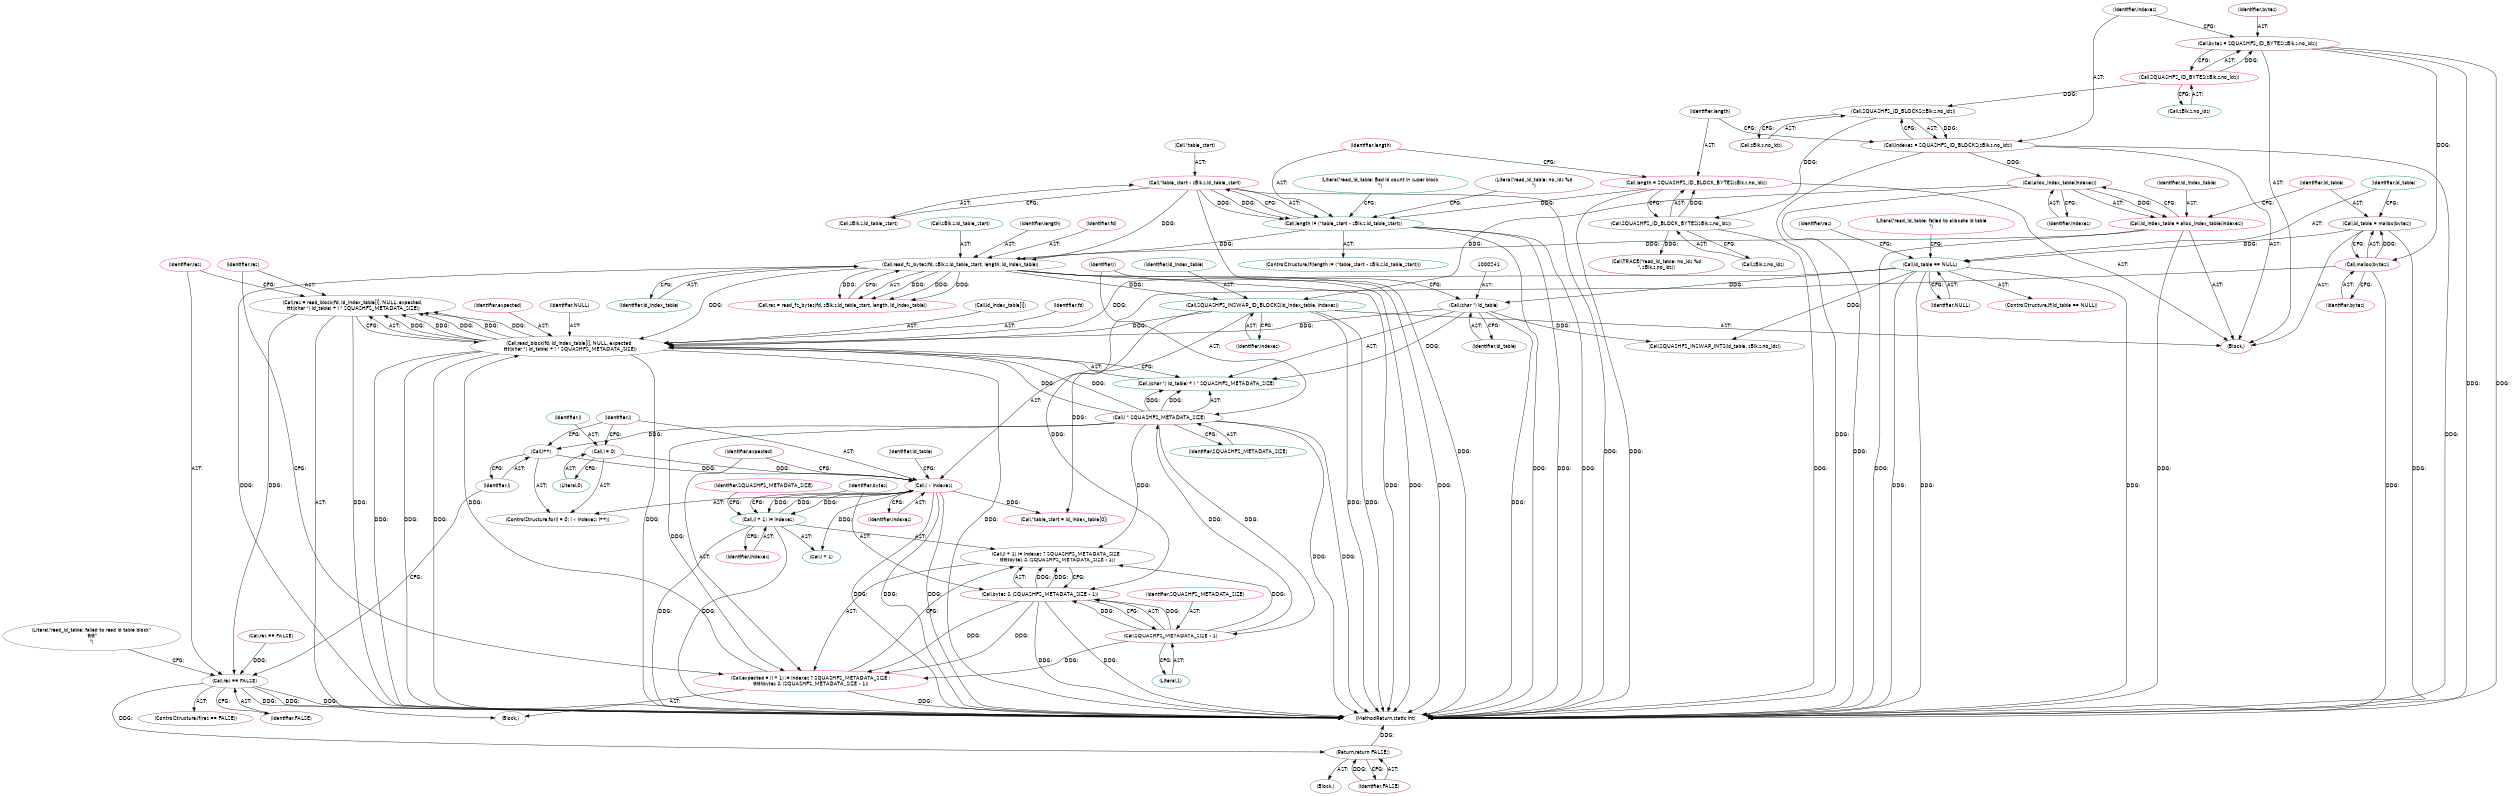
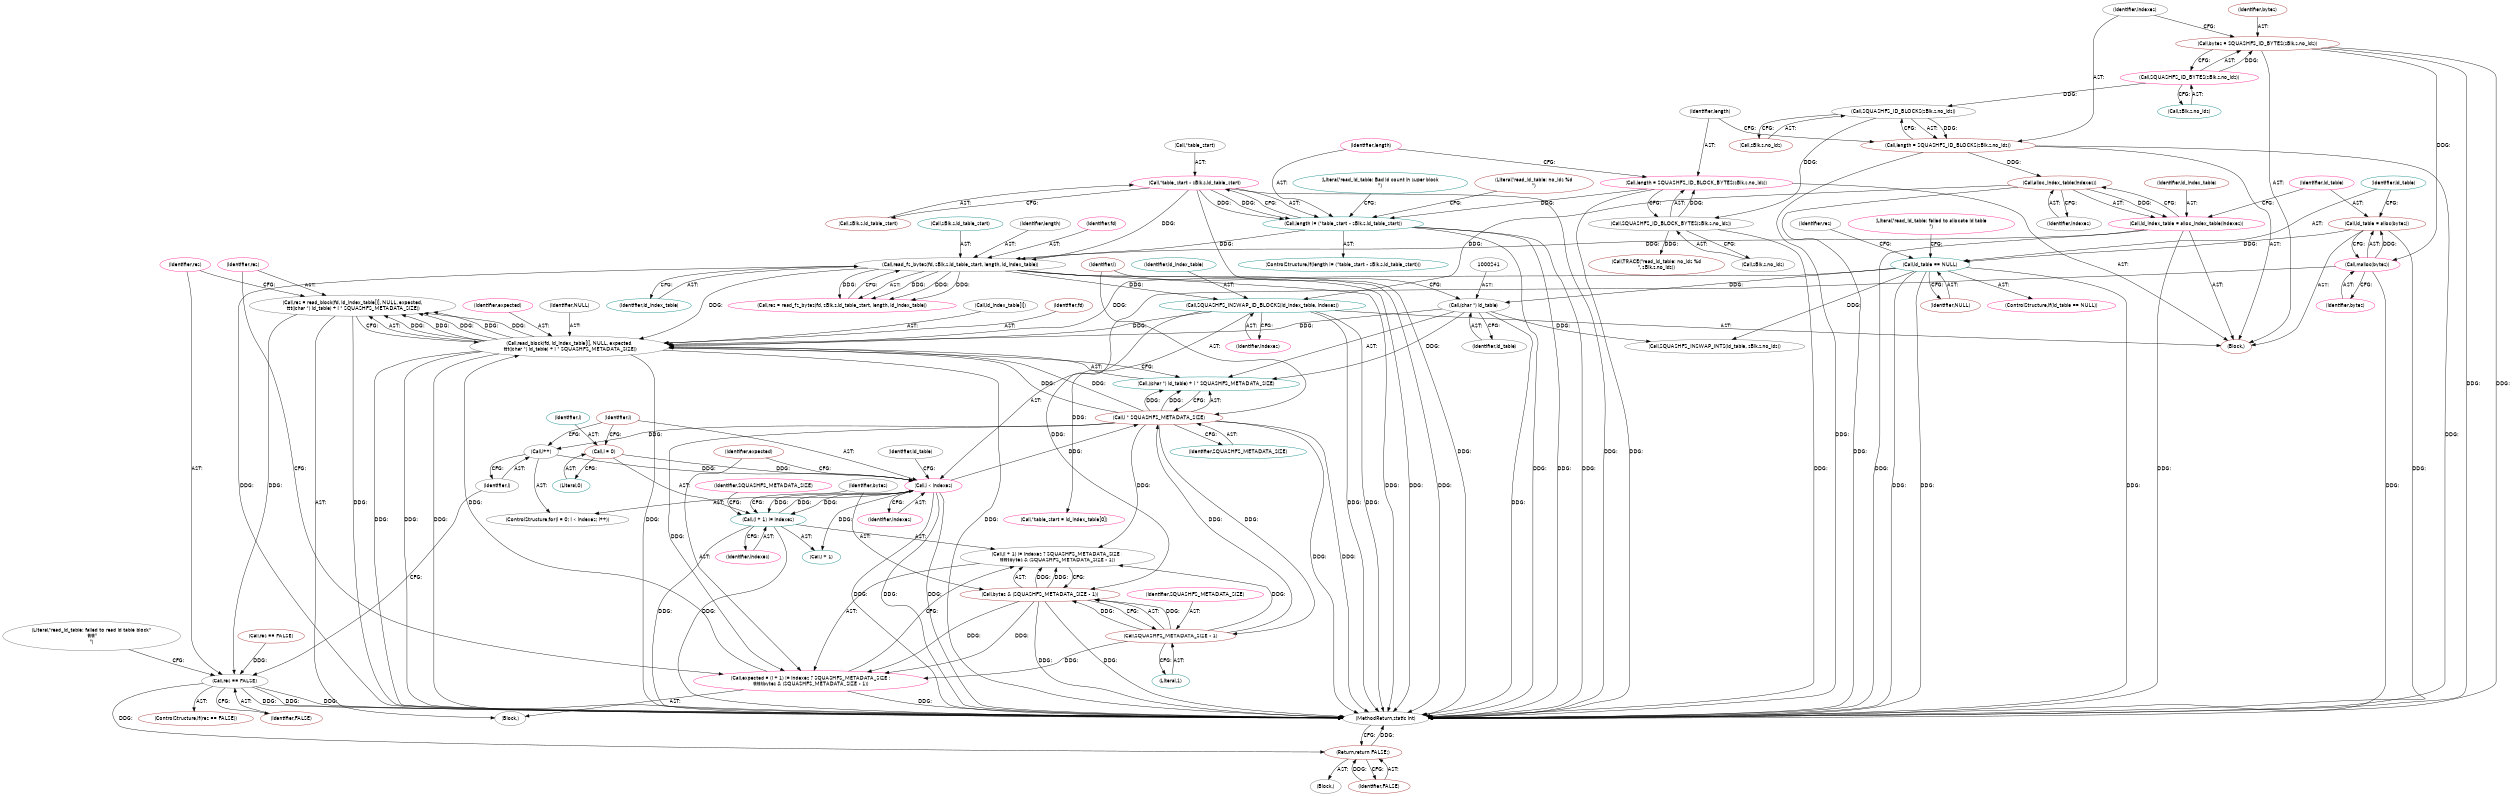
(1948, 146) -> (1948, 146)
(2377, 224) -> (2377, 224)
none -> (1190, 401)
(596, 489) -> (677, 492)
(997, 502) -> (1043, 453)
none -> (1364, 732)
